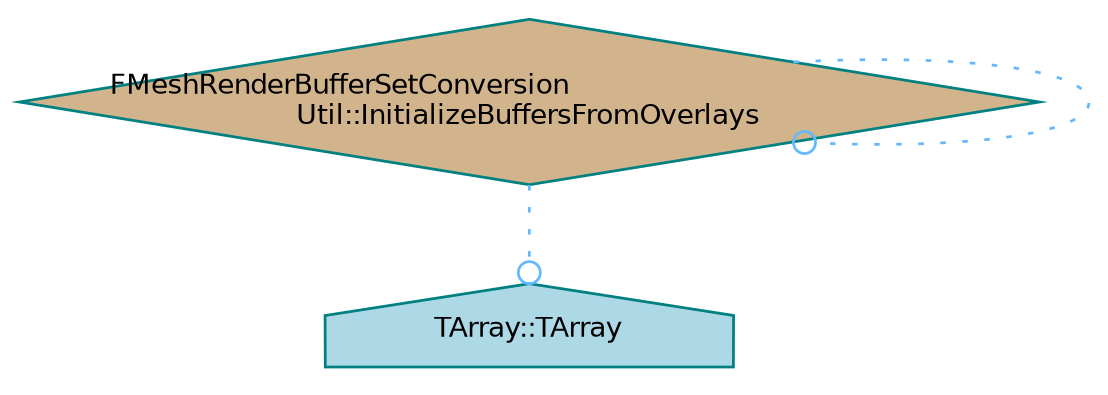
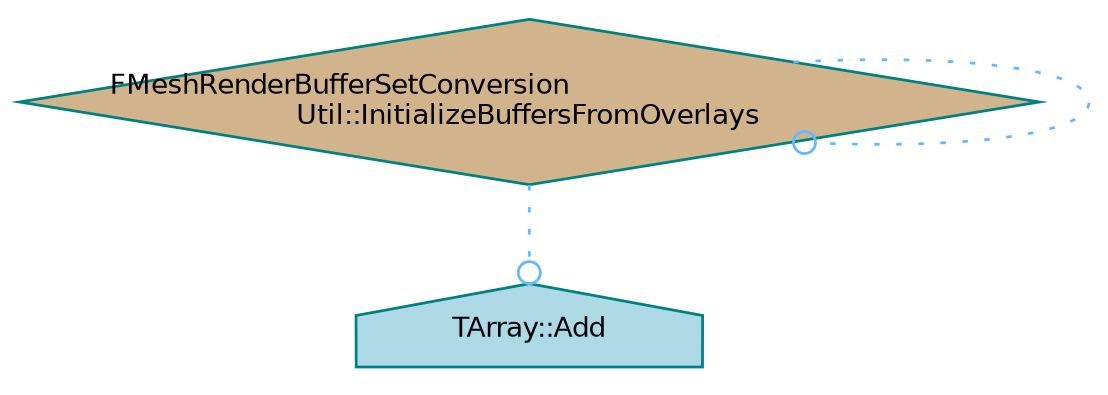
(529, 330) -> (529, 330)
